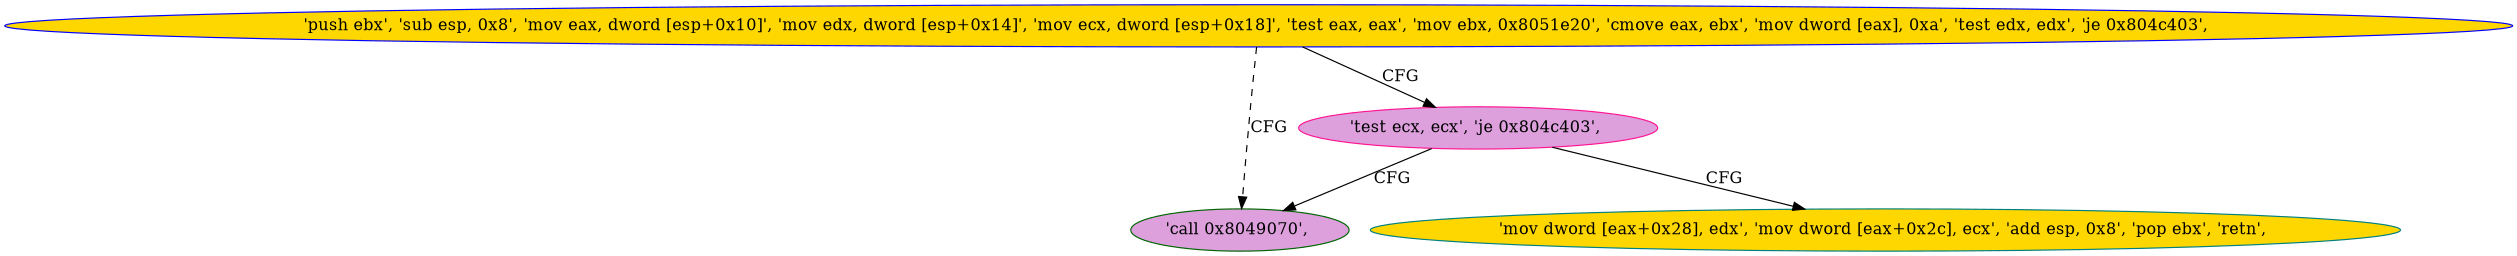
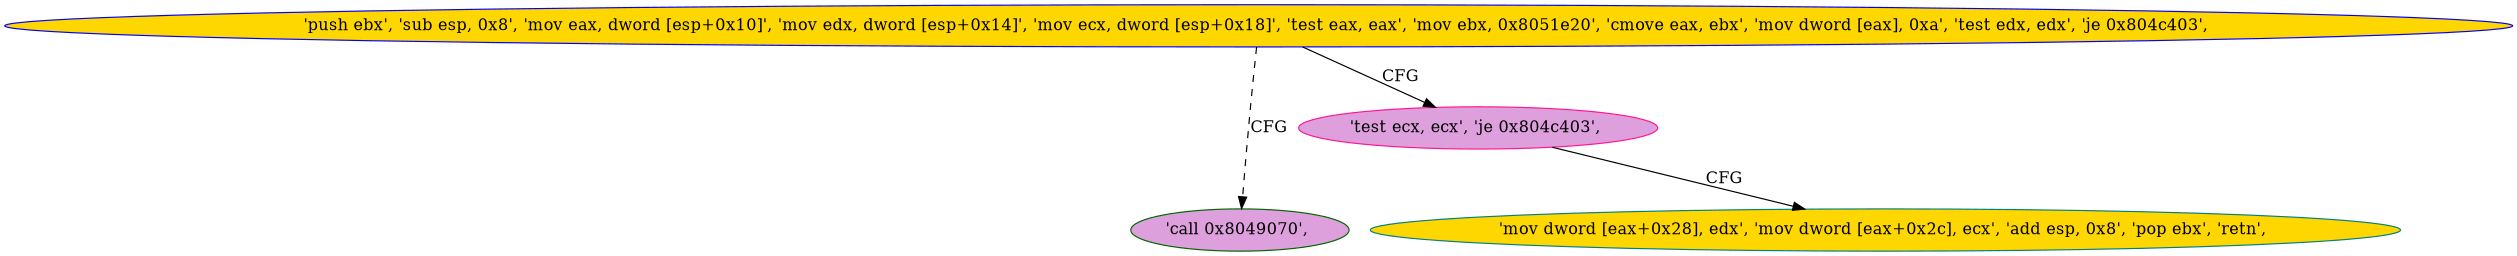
(1363, 177) -> none
